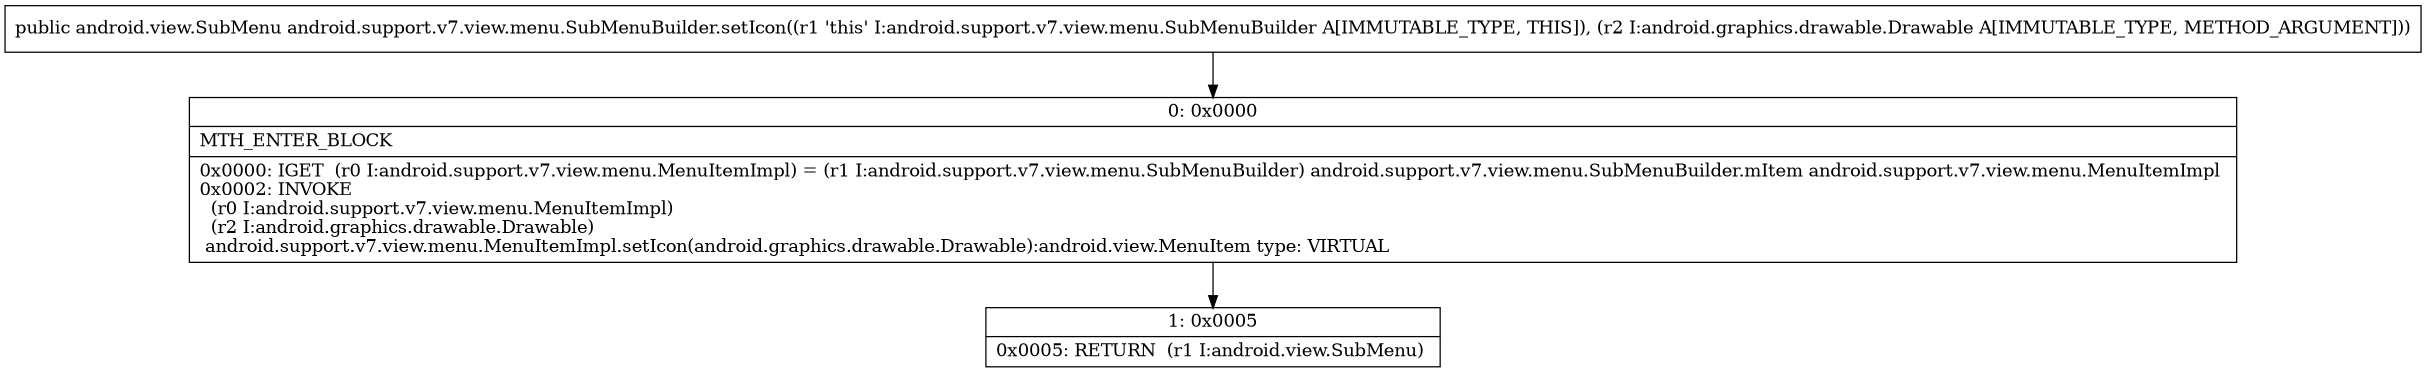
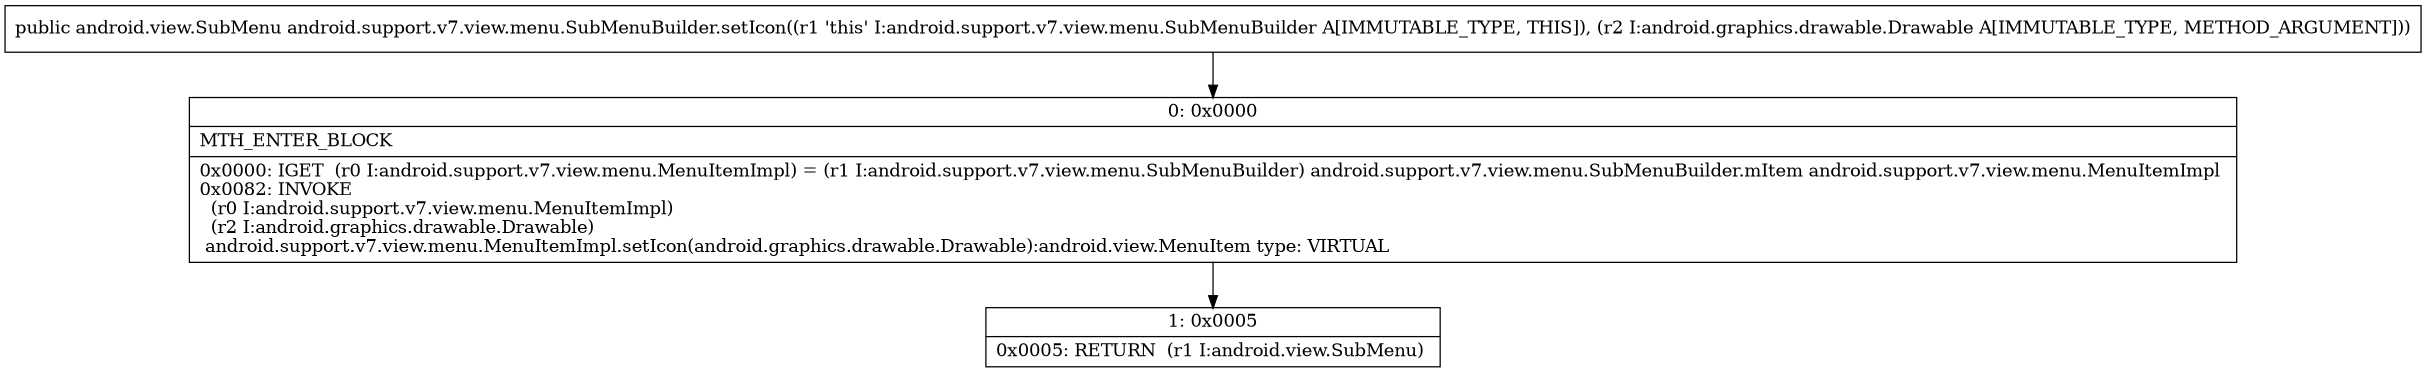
(282, 190) -> (282, 190)
